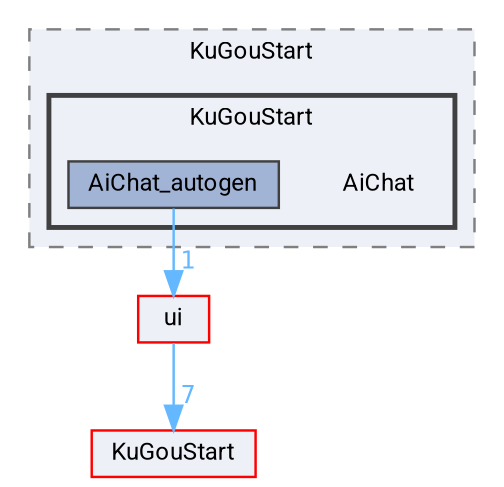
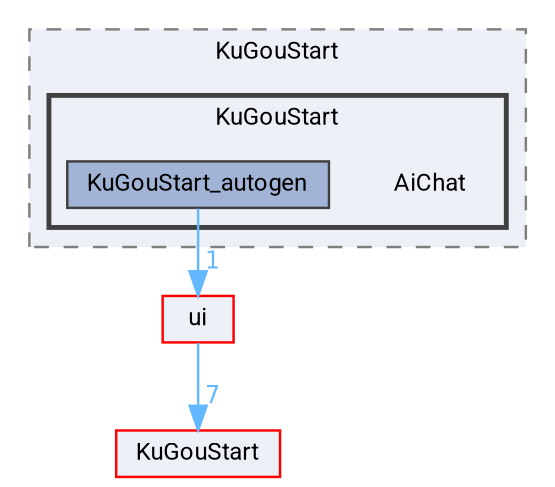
(174, 185) -> (198, 185)
